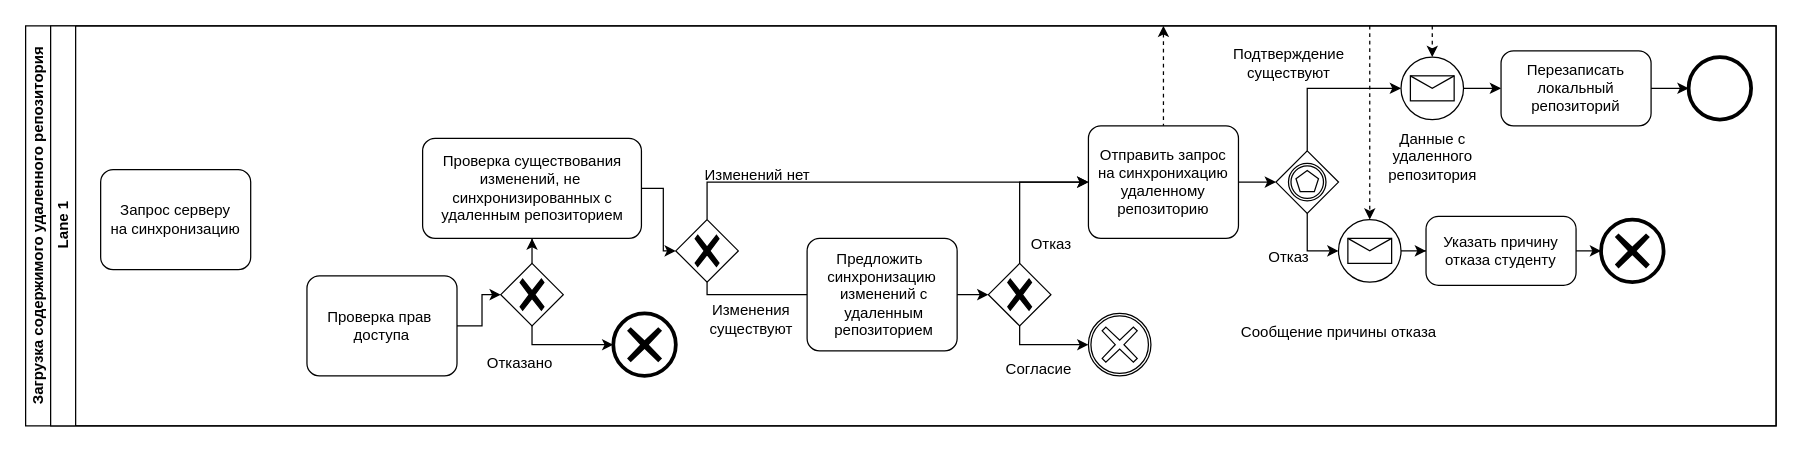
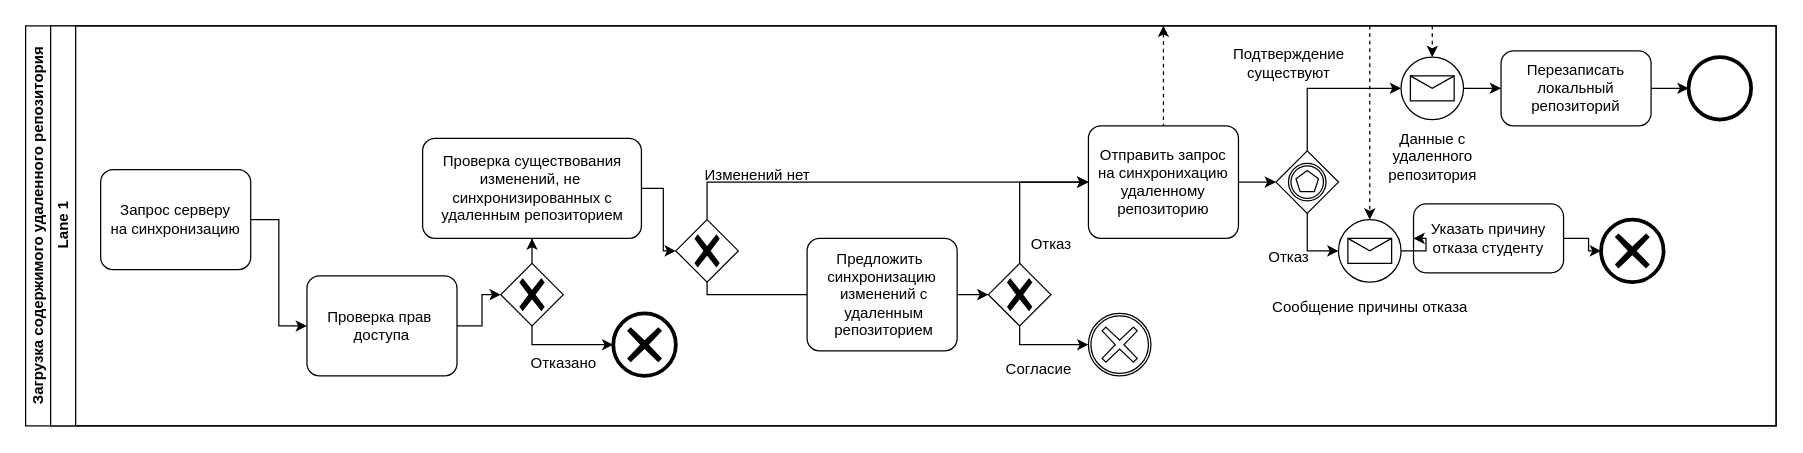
(1501, 251) -> (1488, 238)
none -> (279, 268)
(751, 319) -> none
(1338, 332) -> (1369, 307)
(519, 363) -> (563, 363)
